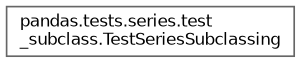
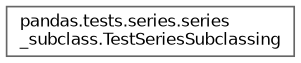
(150, 31) -> (150, 31)
